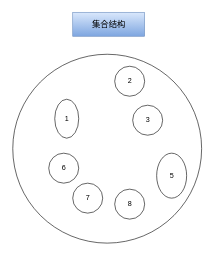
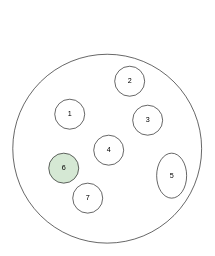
(109, 24) -> none
(67, 119) -> (70, 114)
none -> (109, 150)
(64, 168) -> (64, 168)
(130, 204) -> none
